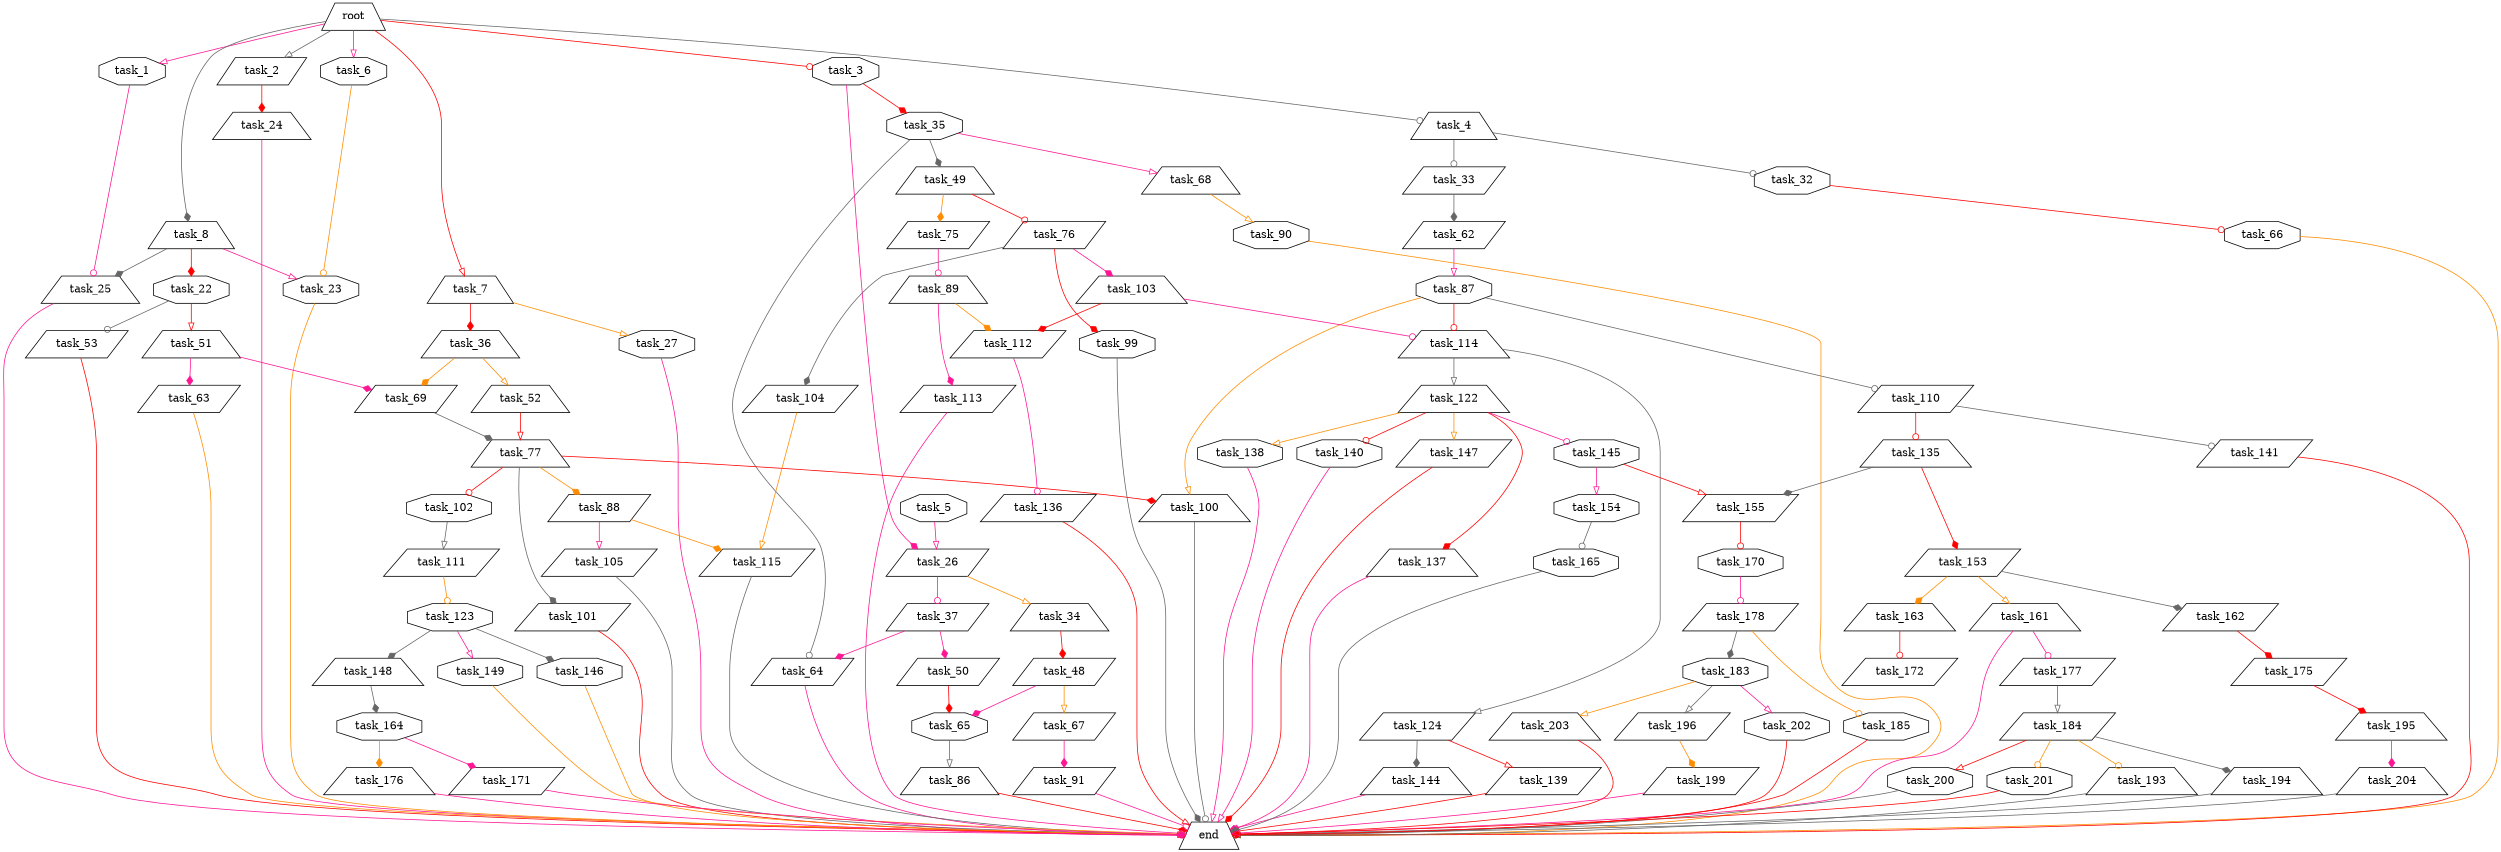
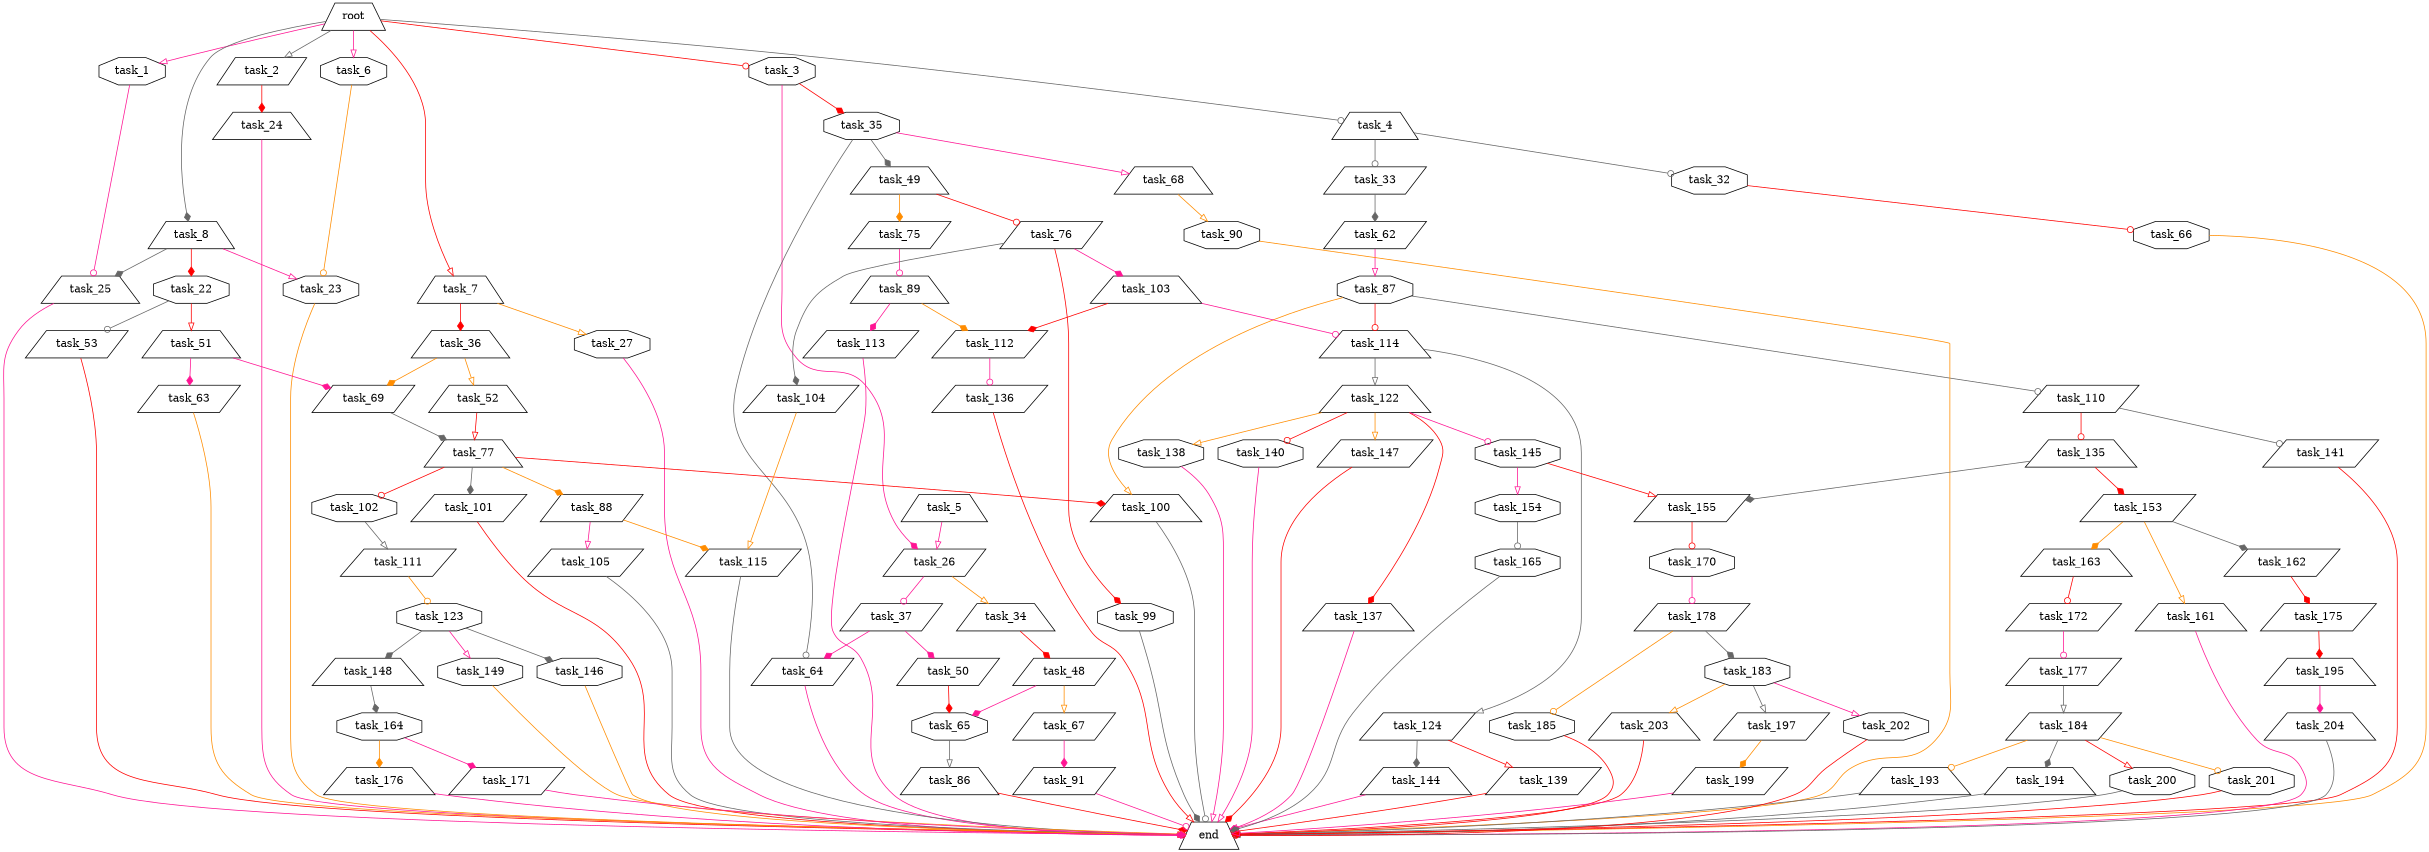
(934, 508) -> (944, 508)
(2040, 642) -> (2064, 642)
(1672, 726) -> (1772, 726)
